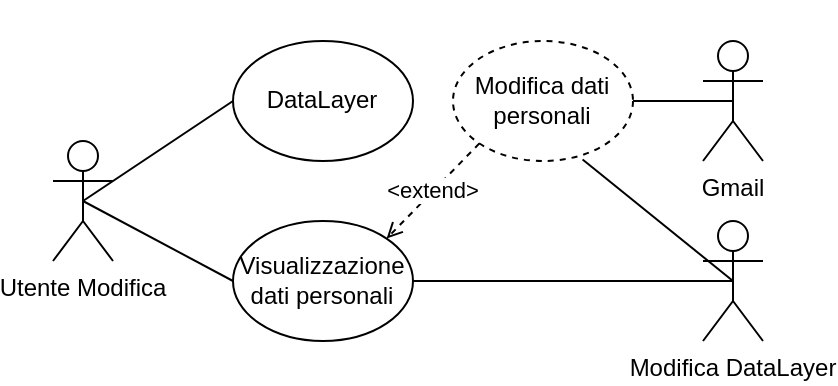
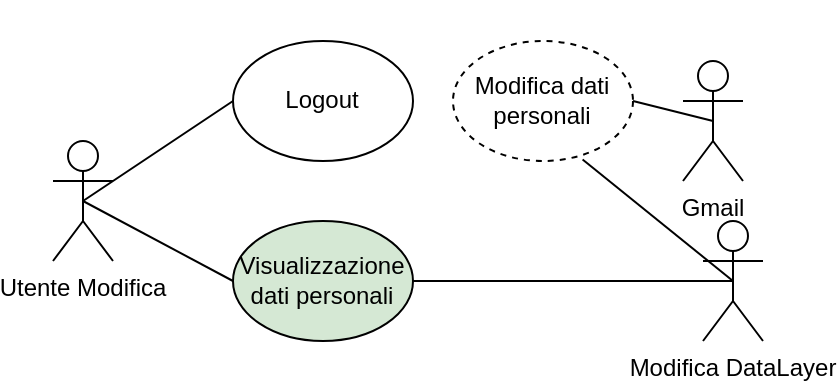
(323, 101) -> (323, 101)
(733, 101) -> (713, 121)
(435, 189) -> none
(323, 281) -> (323, 281)
